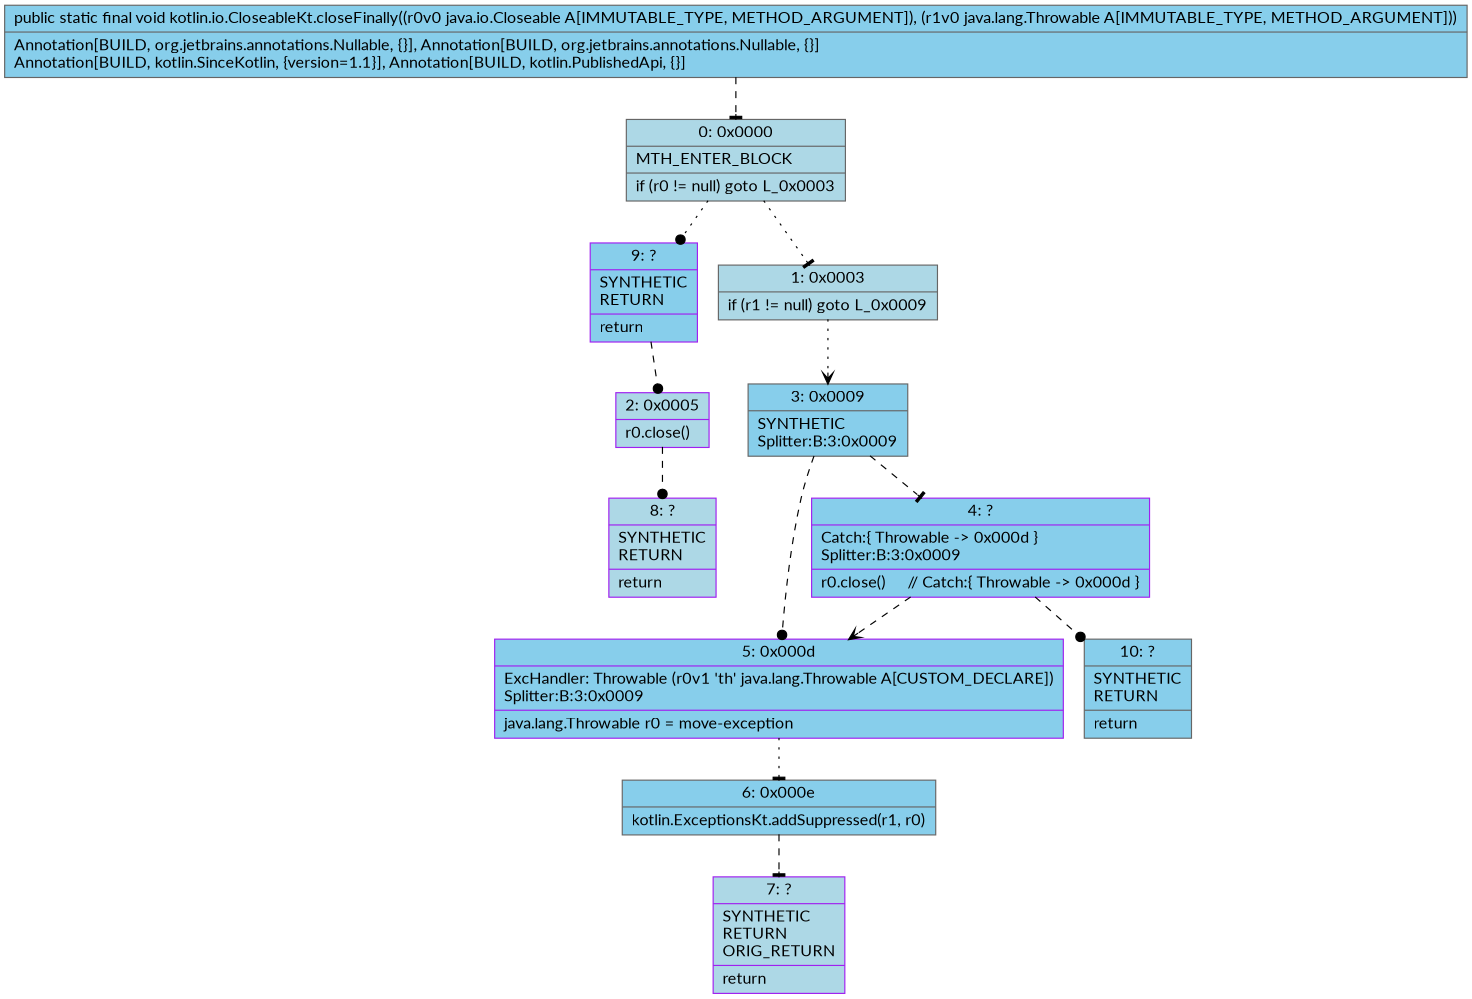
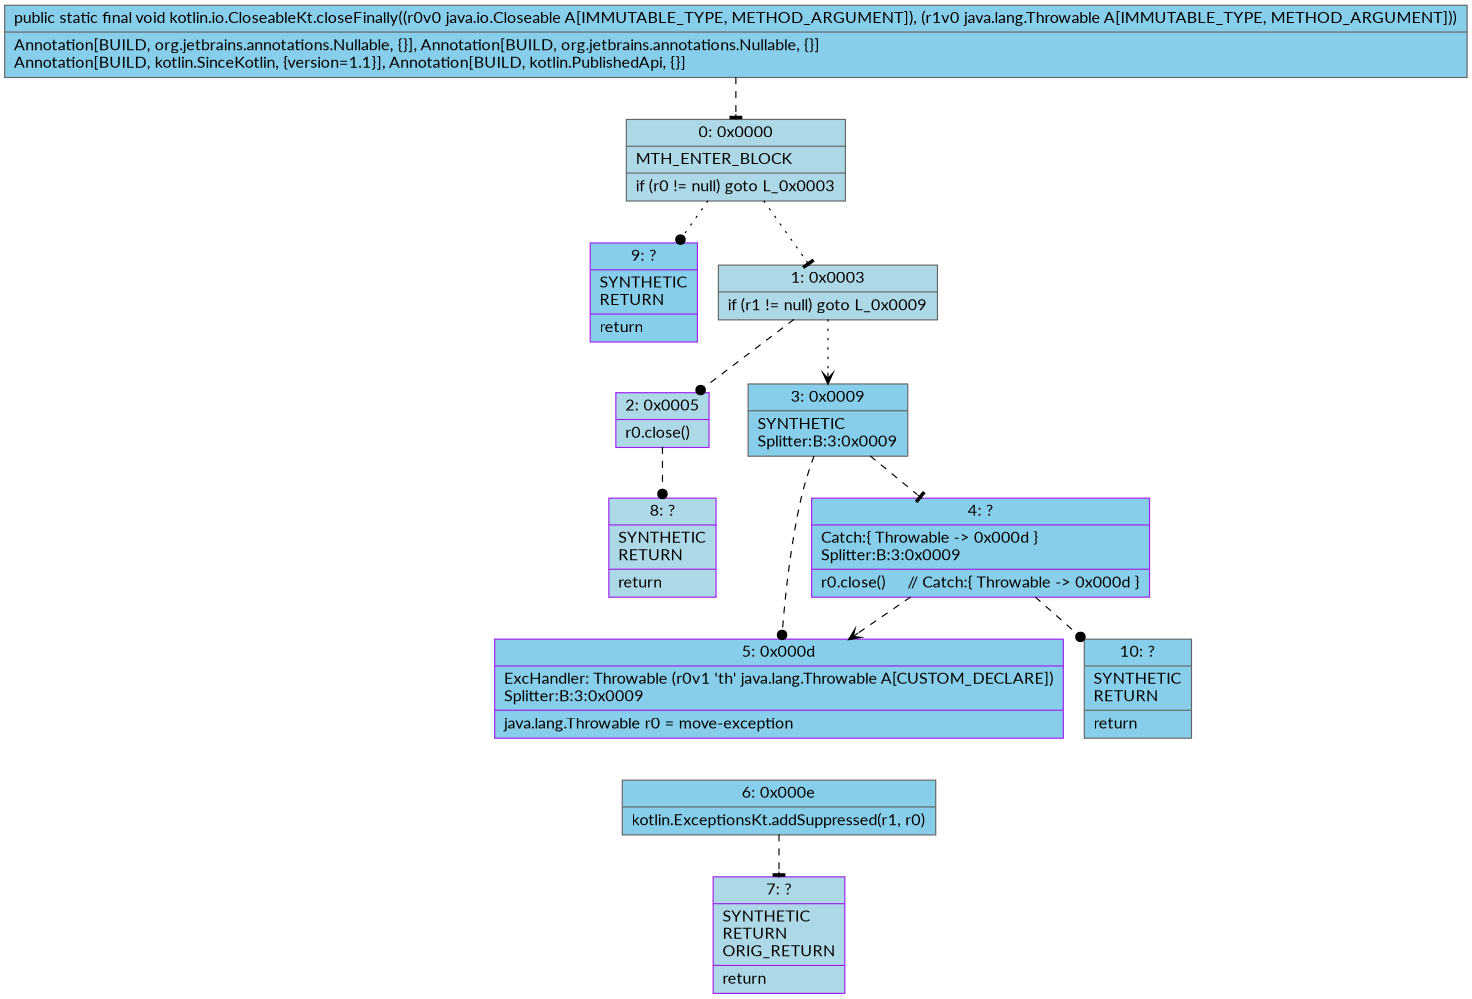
(654, 363) -> (749, 353)
(779, 756) -> none
